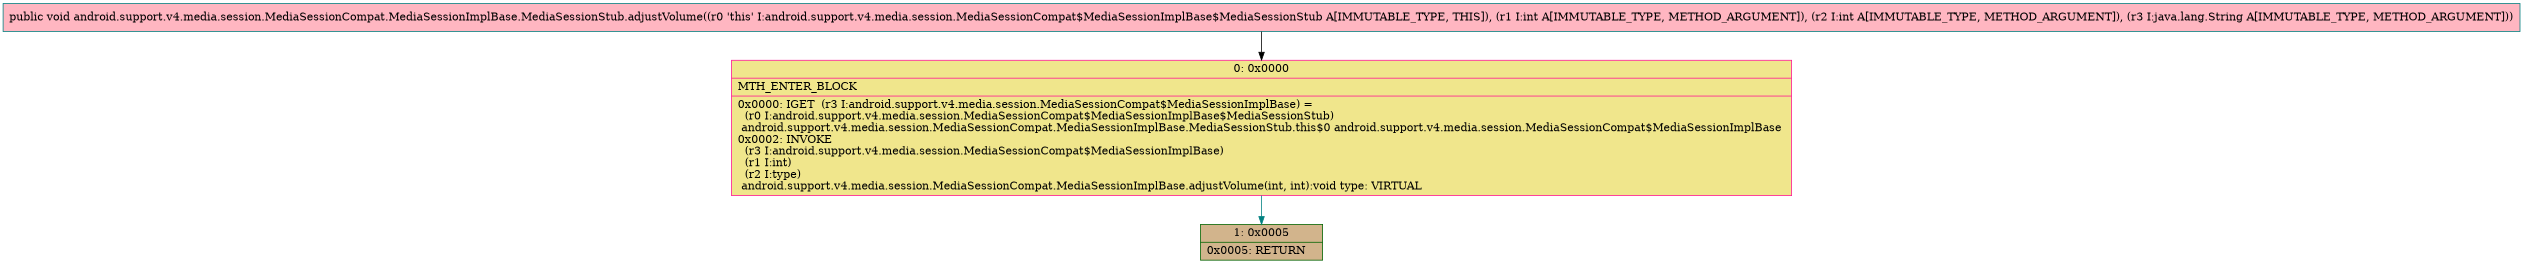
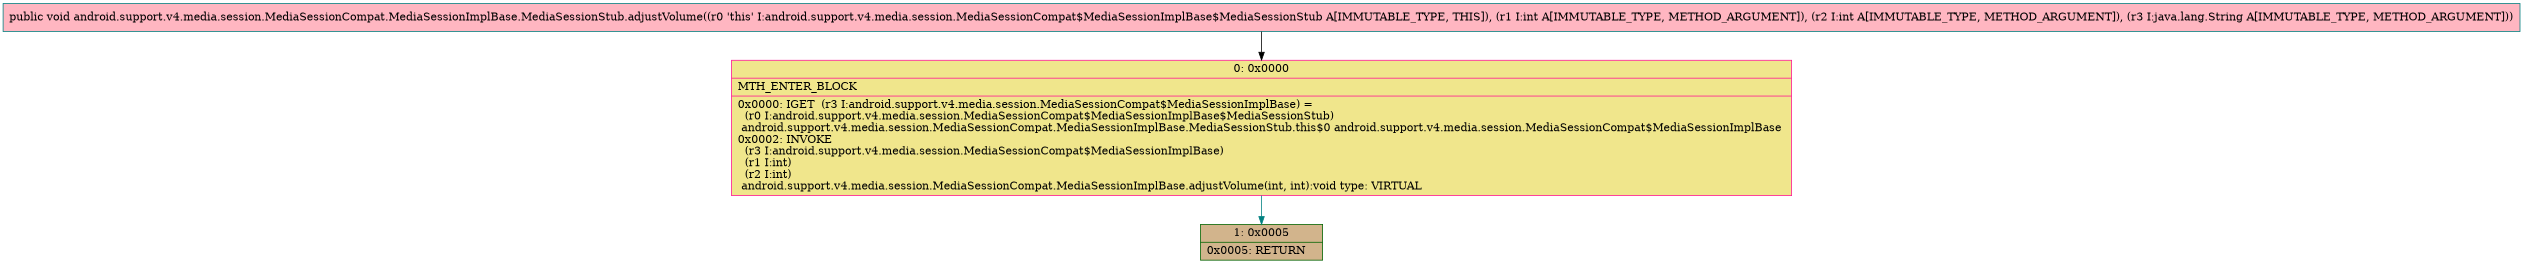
(770, 175) -> (765, 175)
